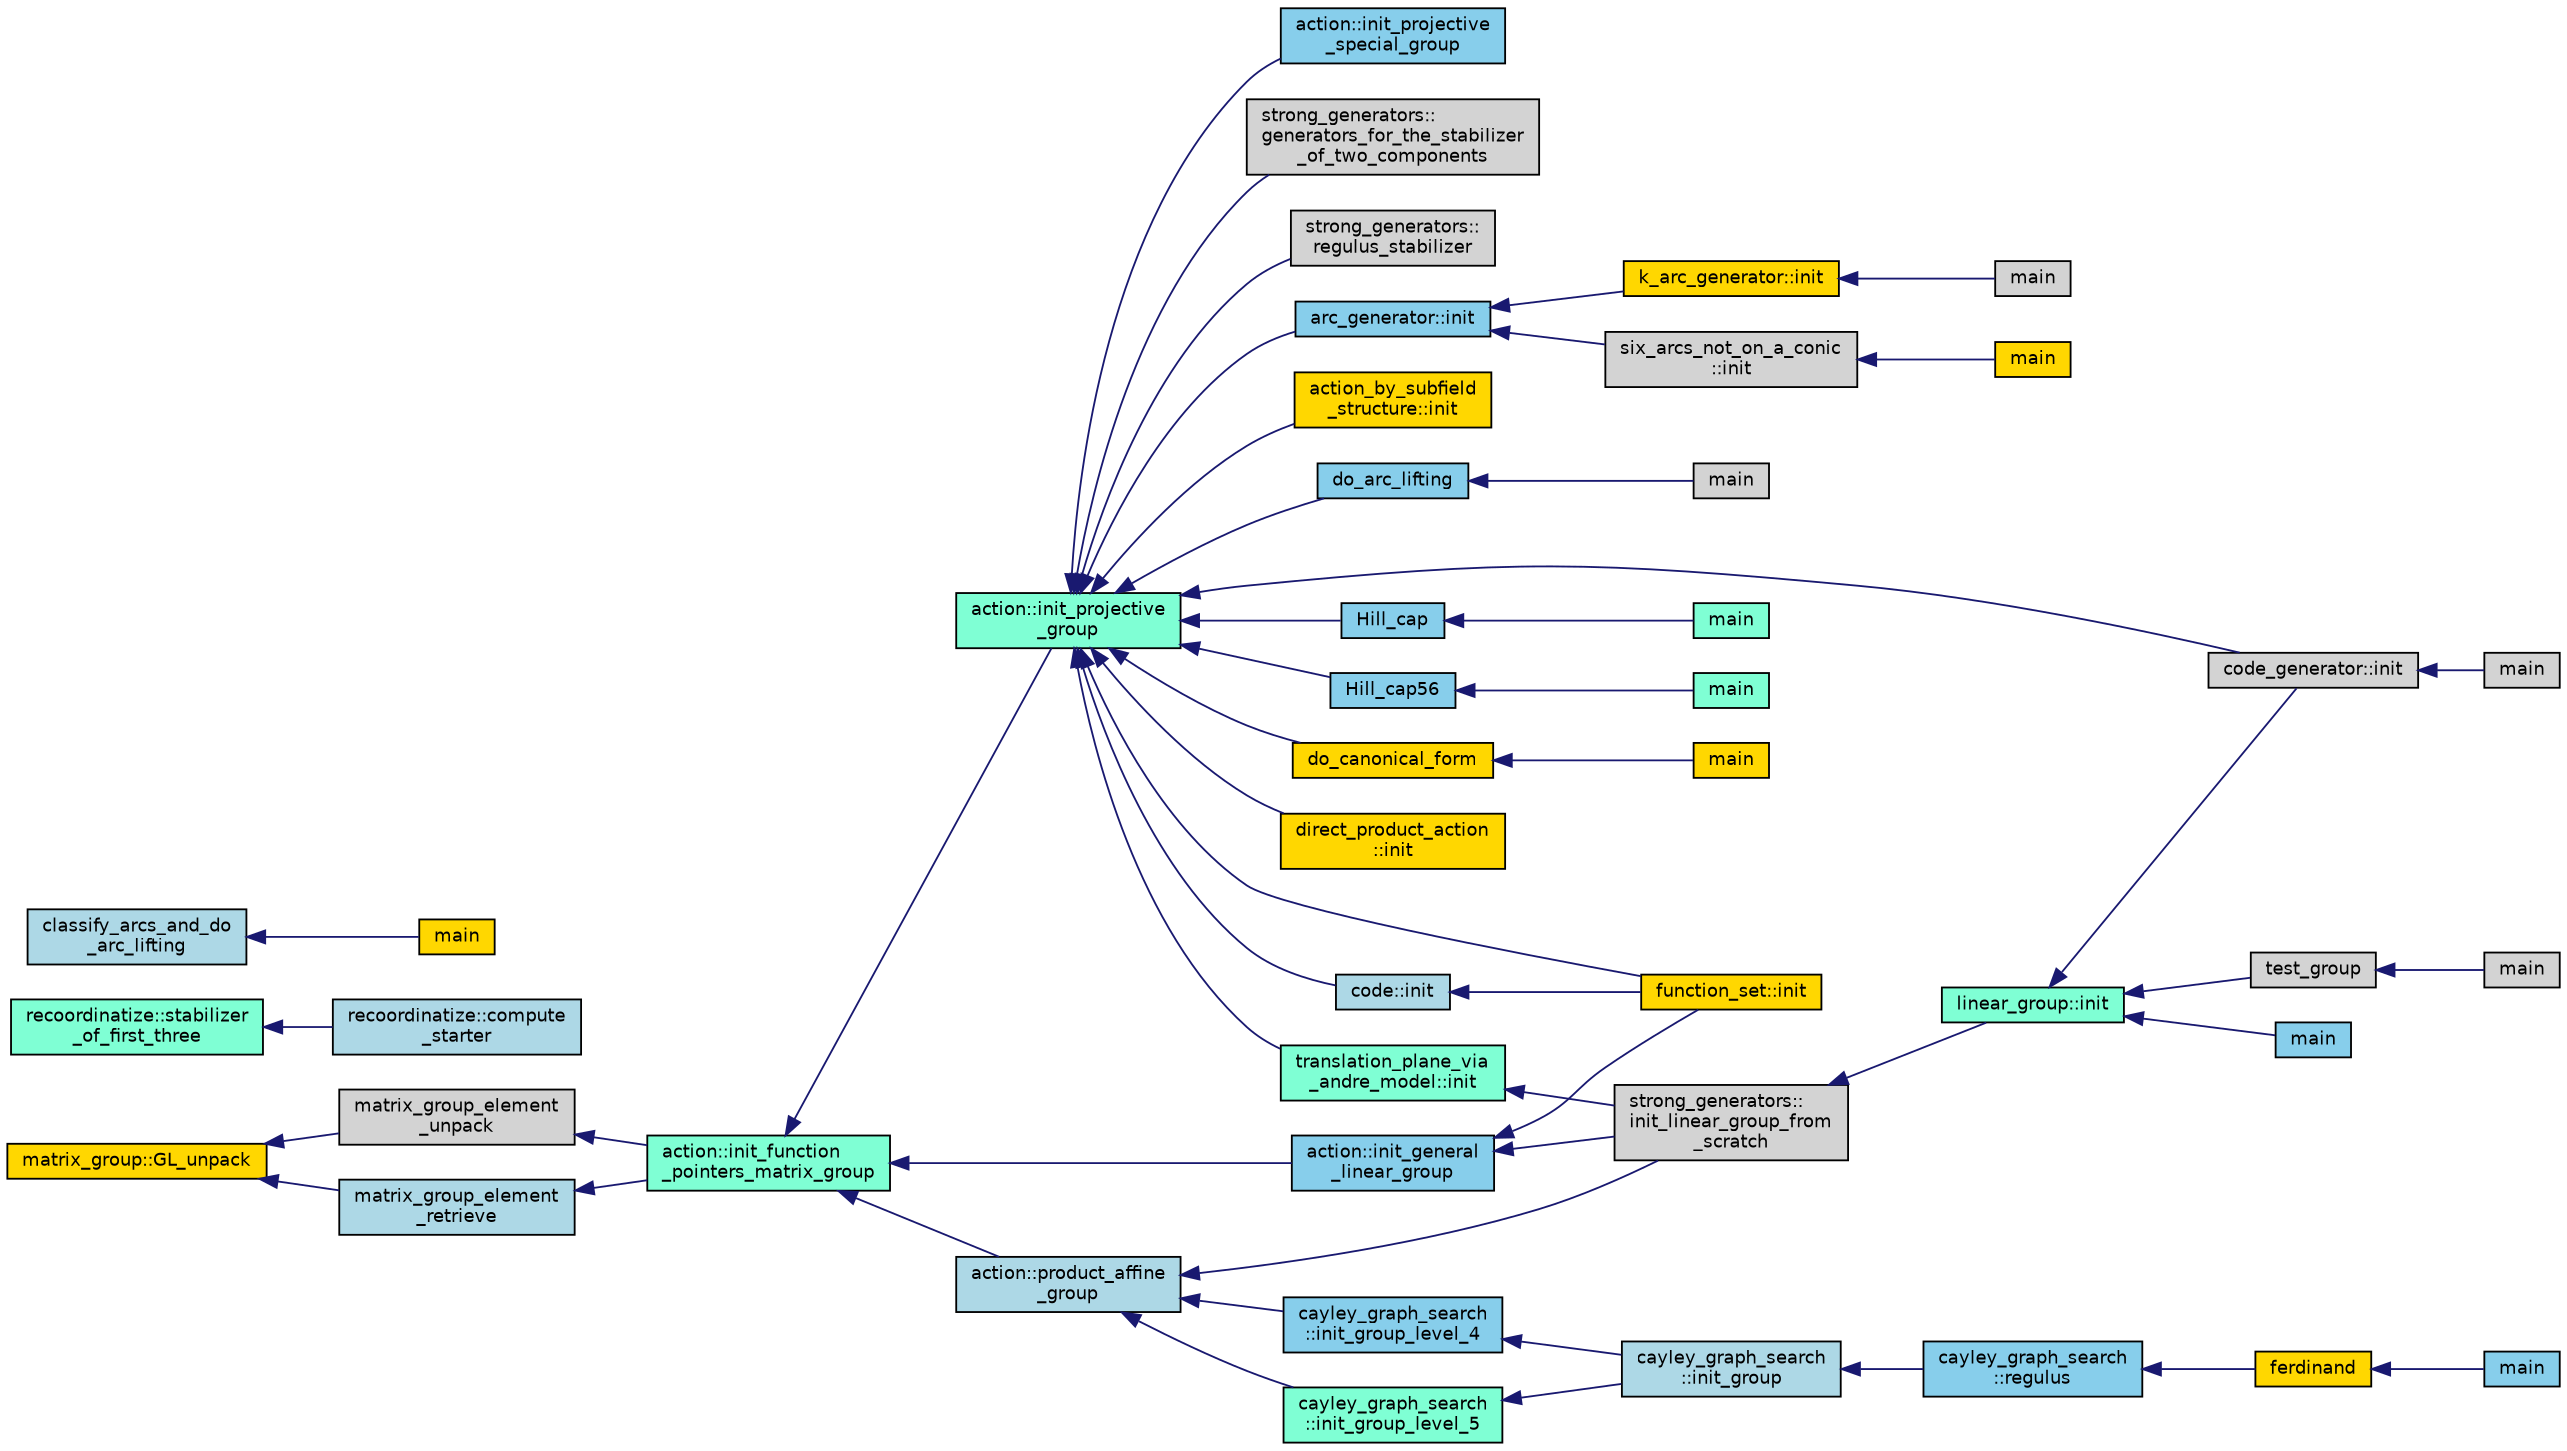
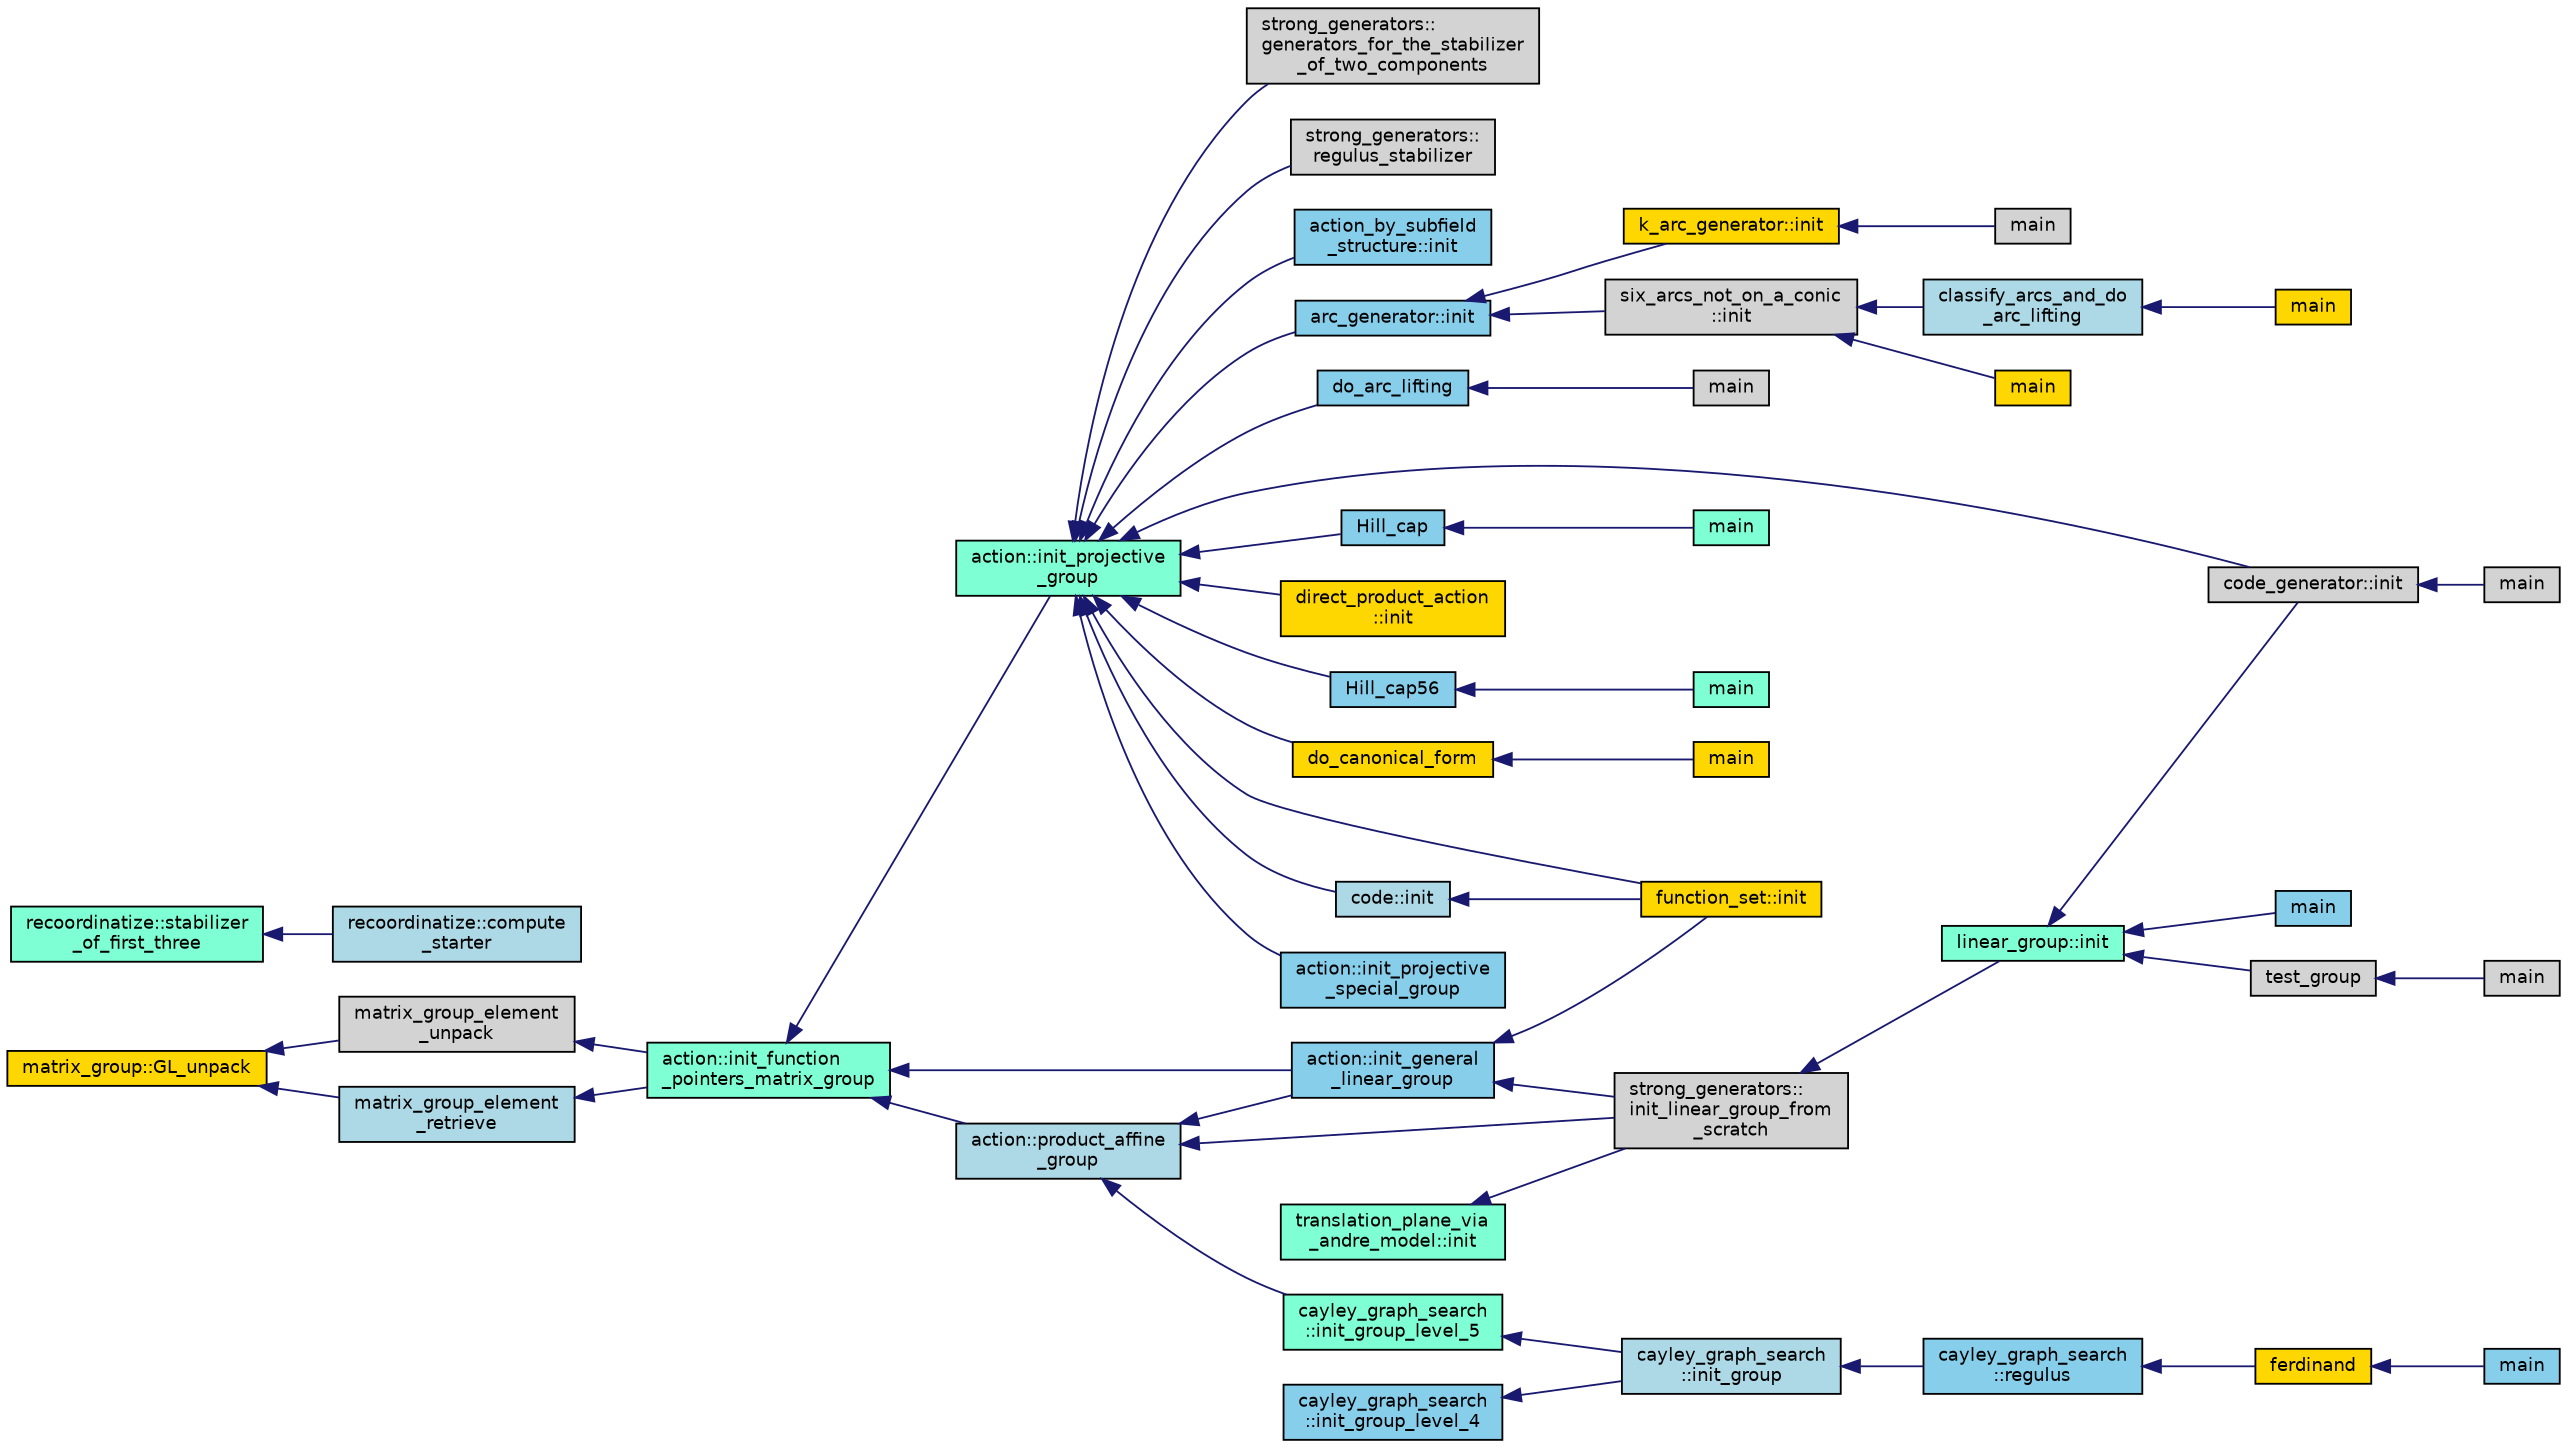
none -> (1900, 307)
(1393, 400) -> (1393, 237)
(1143, 878) -> none
(1241, 1306) -> (1245, 1107)
